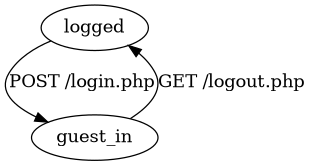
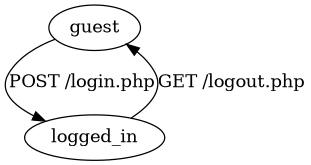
(95, 28) -> (95, 28)
(95, 138) -> (95, 138)
